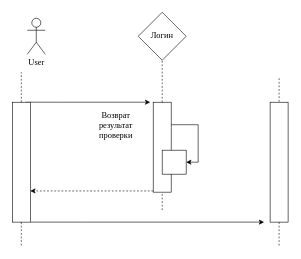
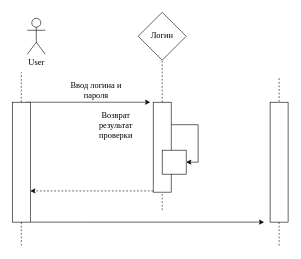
none -> (96, 90)
